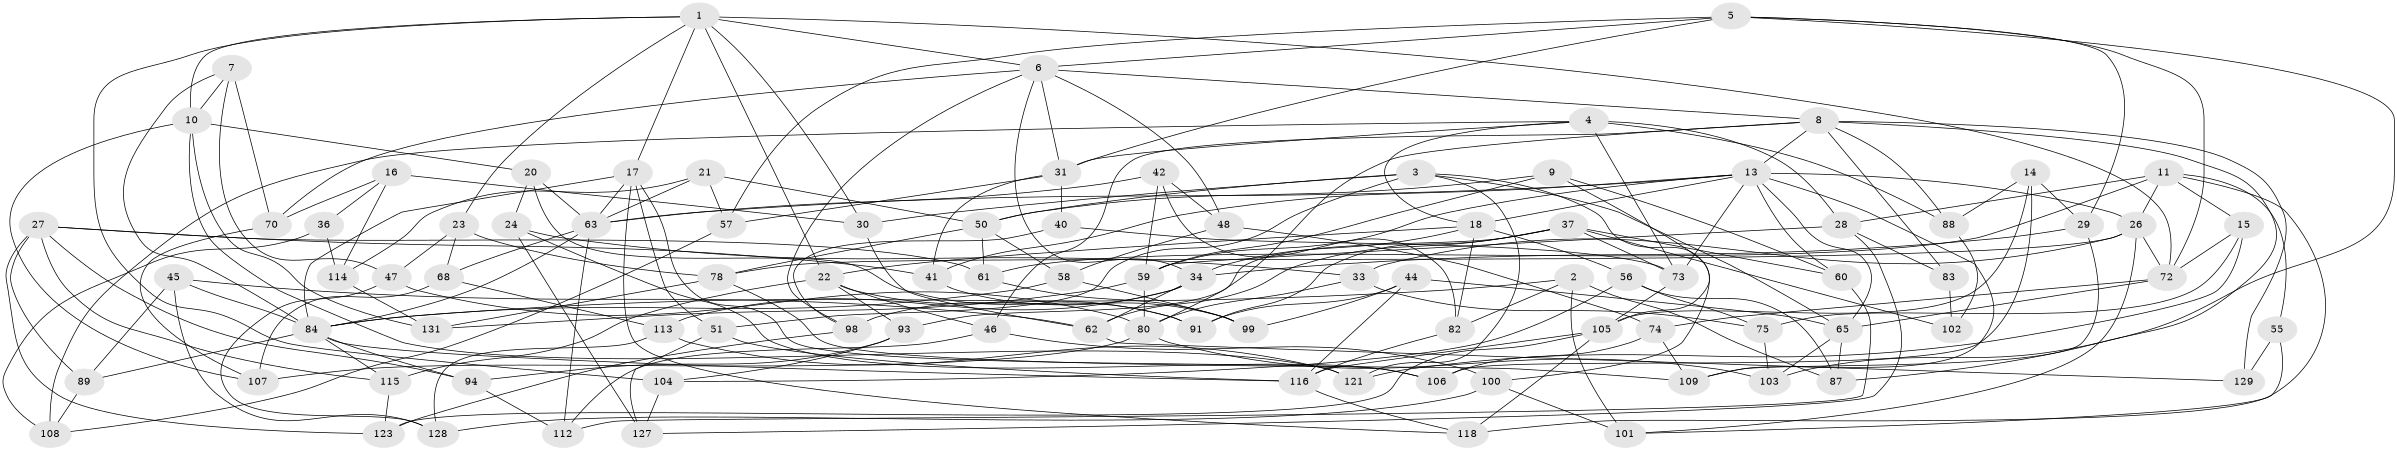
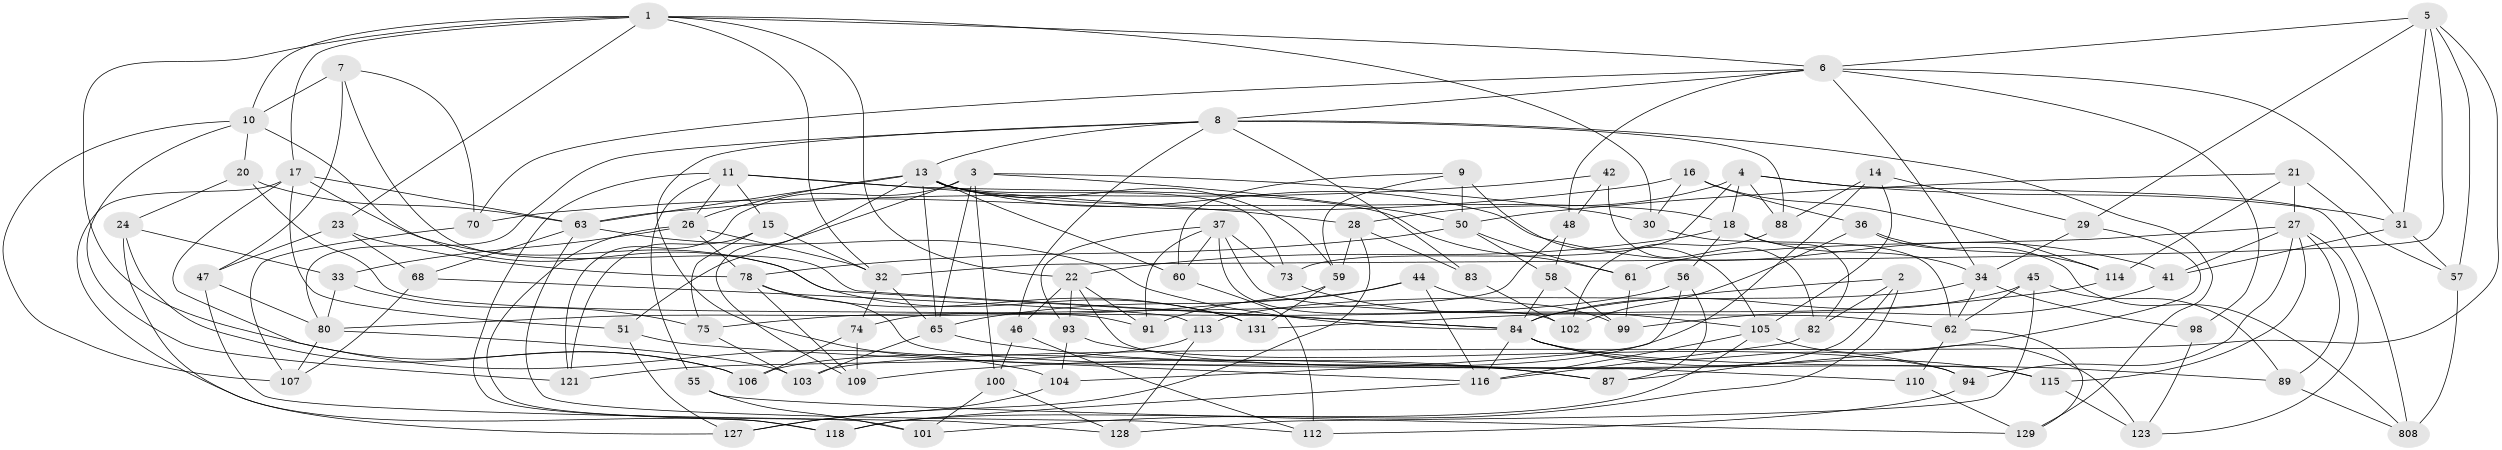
(655, 196) -> (2295, 199)
(1061, 225) -> none
(1152, 227) -> none
(2167, 277) -> (882, 277)
none -> (1720, 287)
none -> (1915, 382)
(50, 434) -> (2409, 434)
